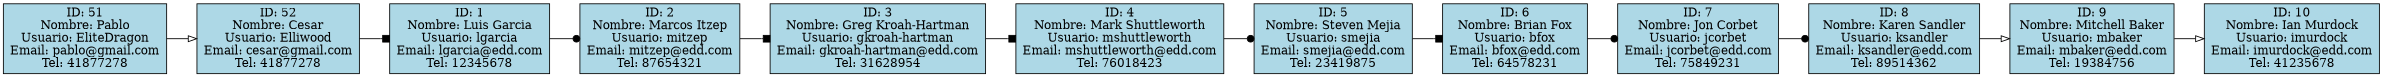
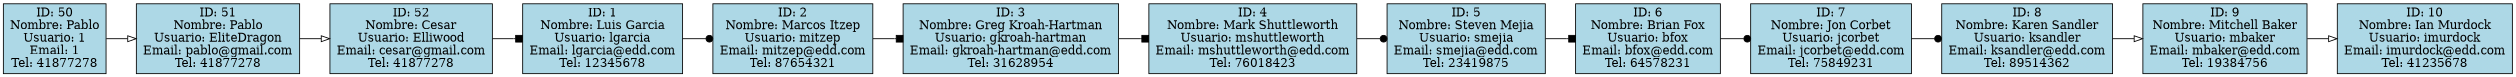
none -> (55, 39)
